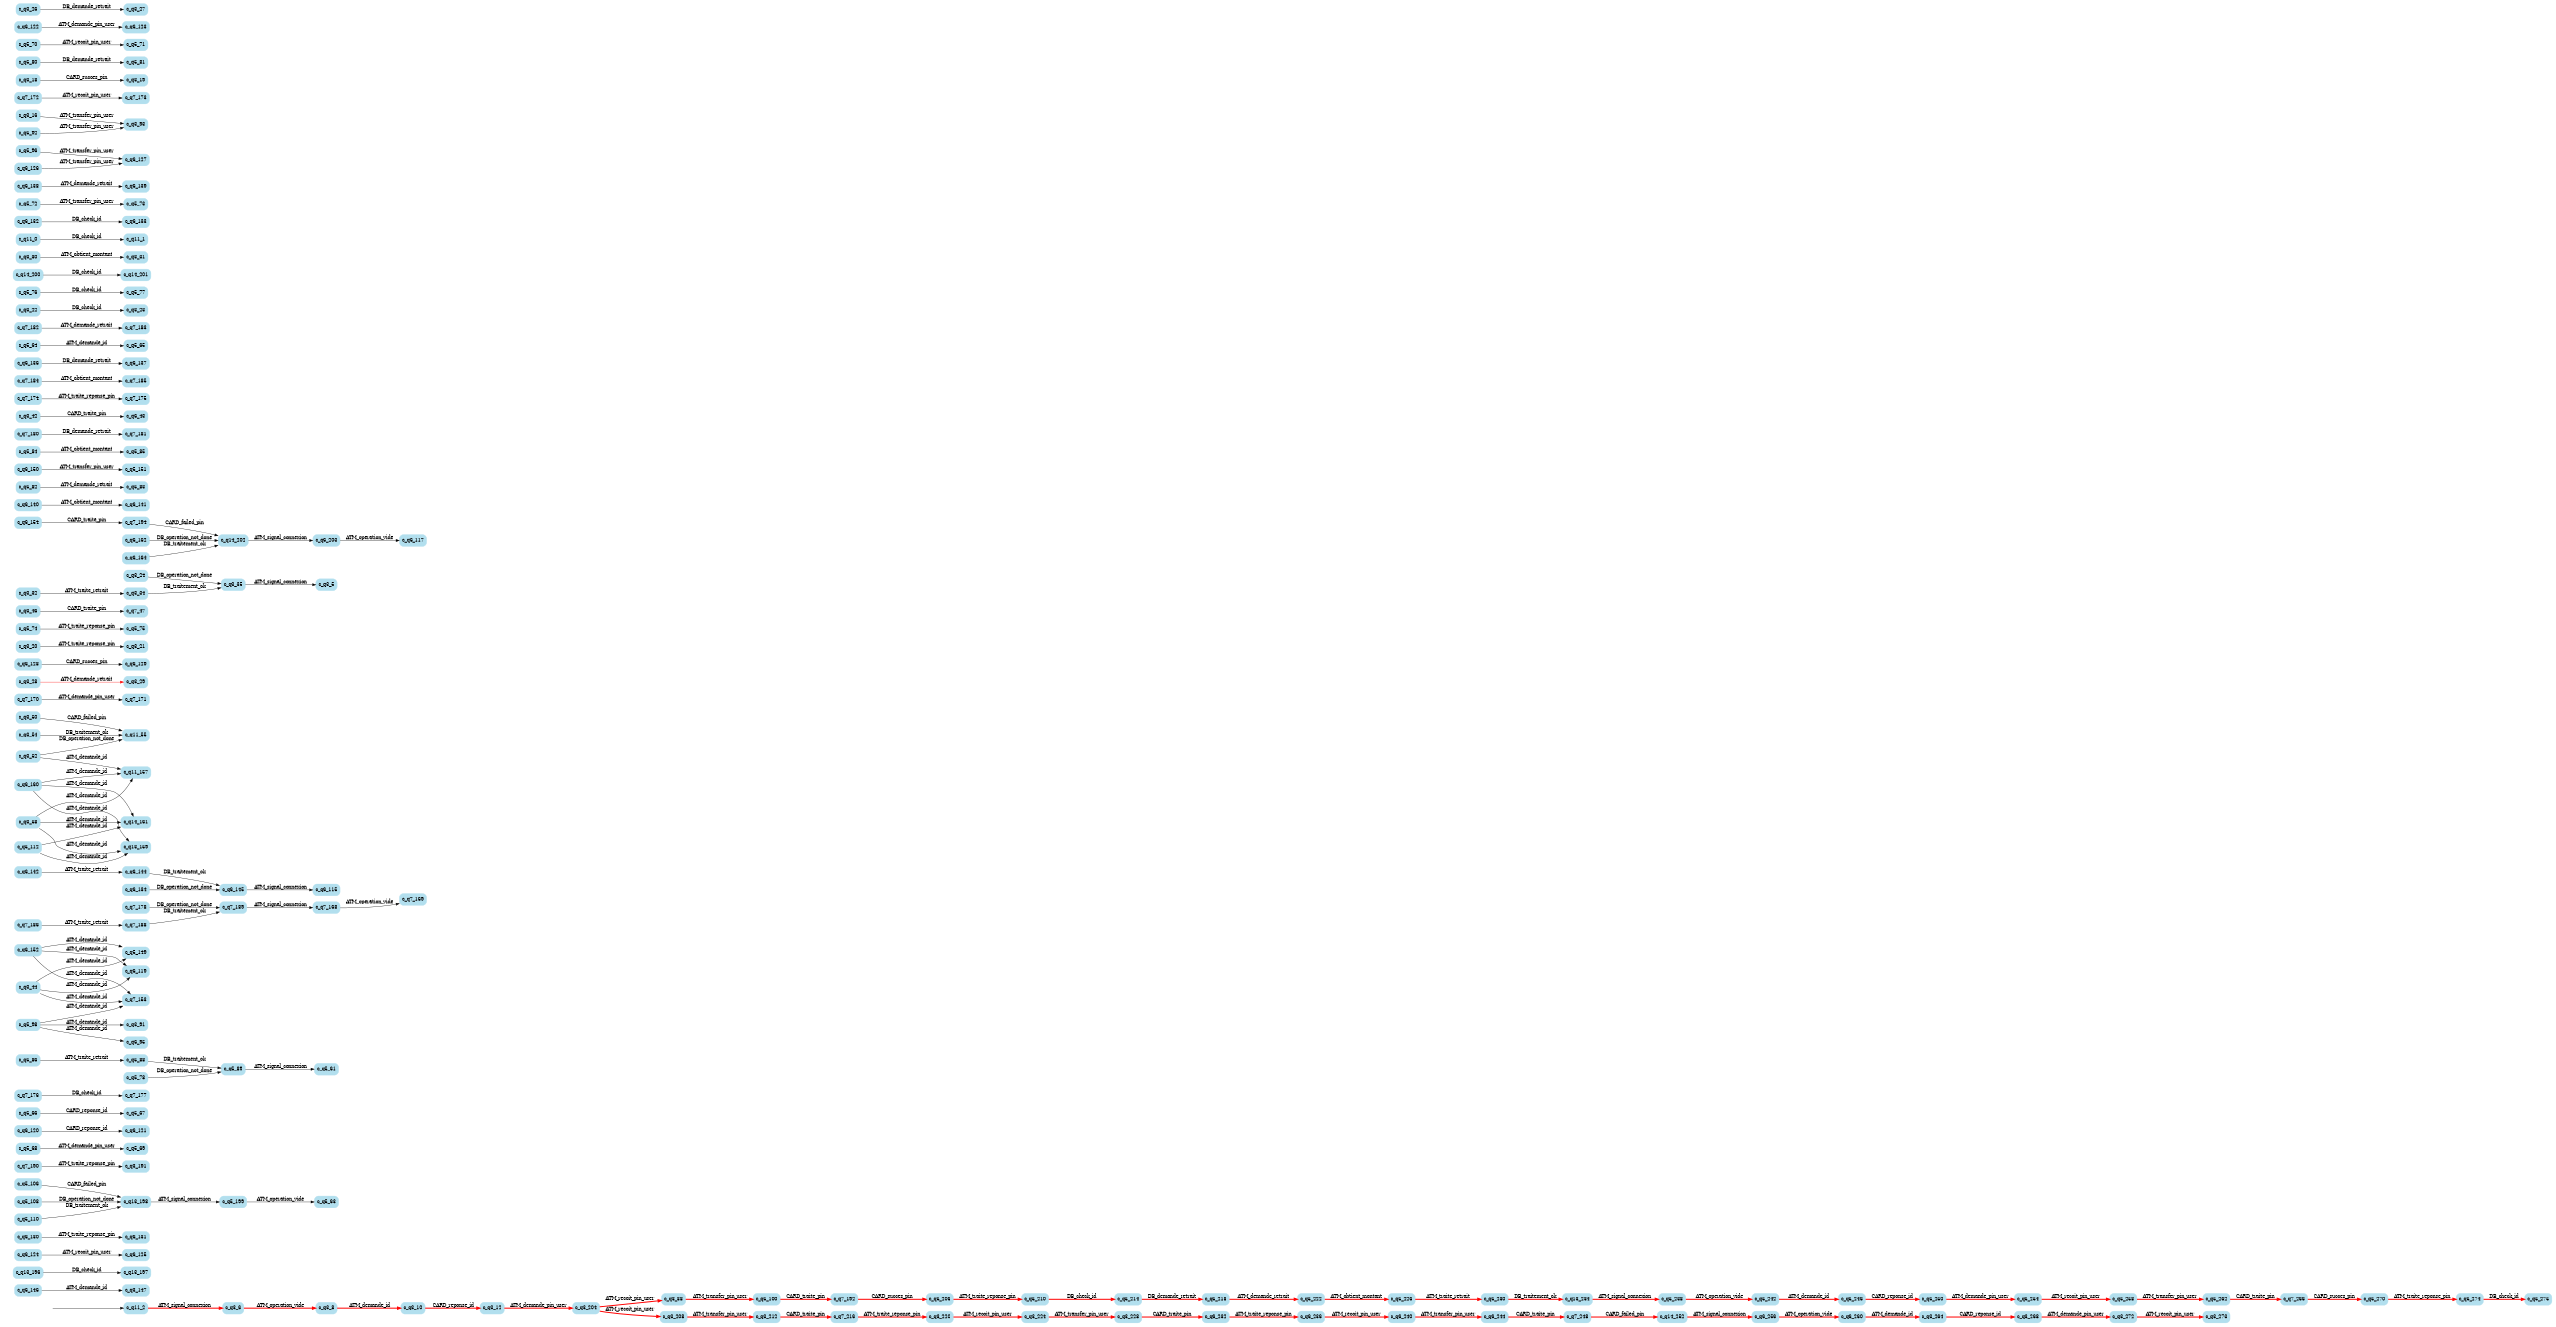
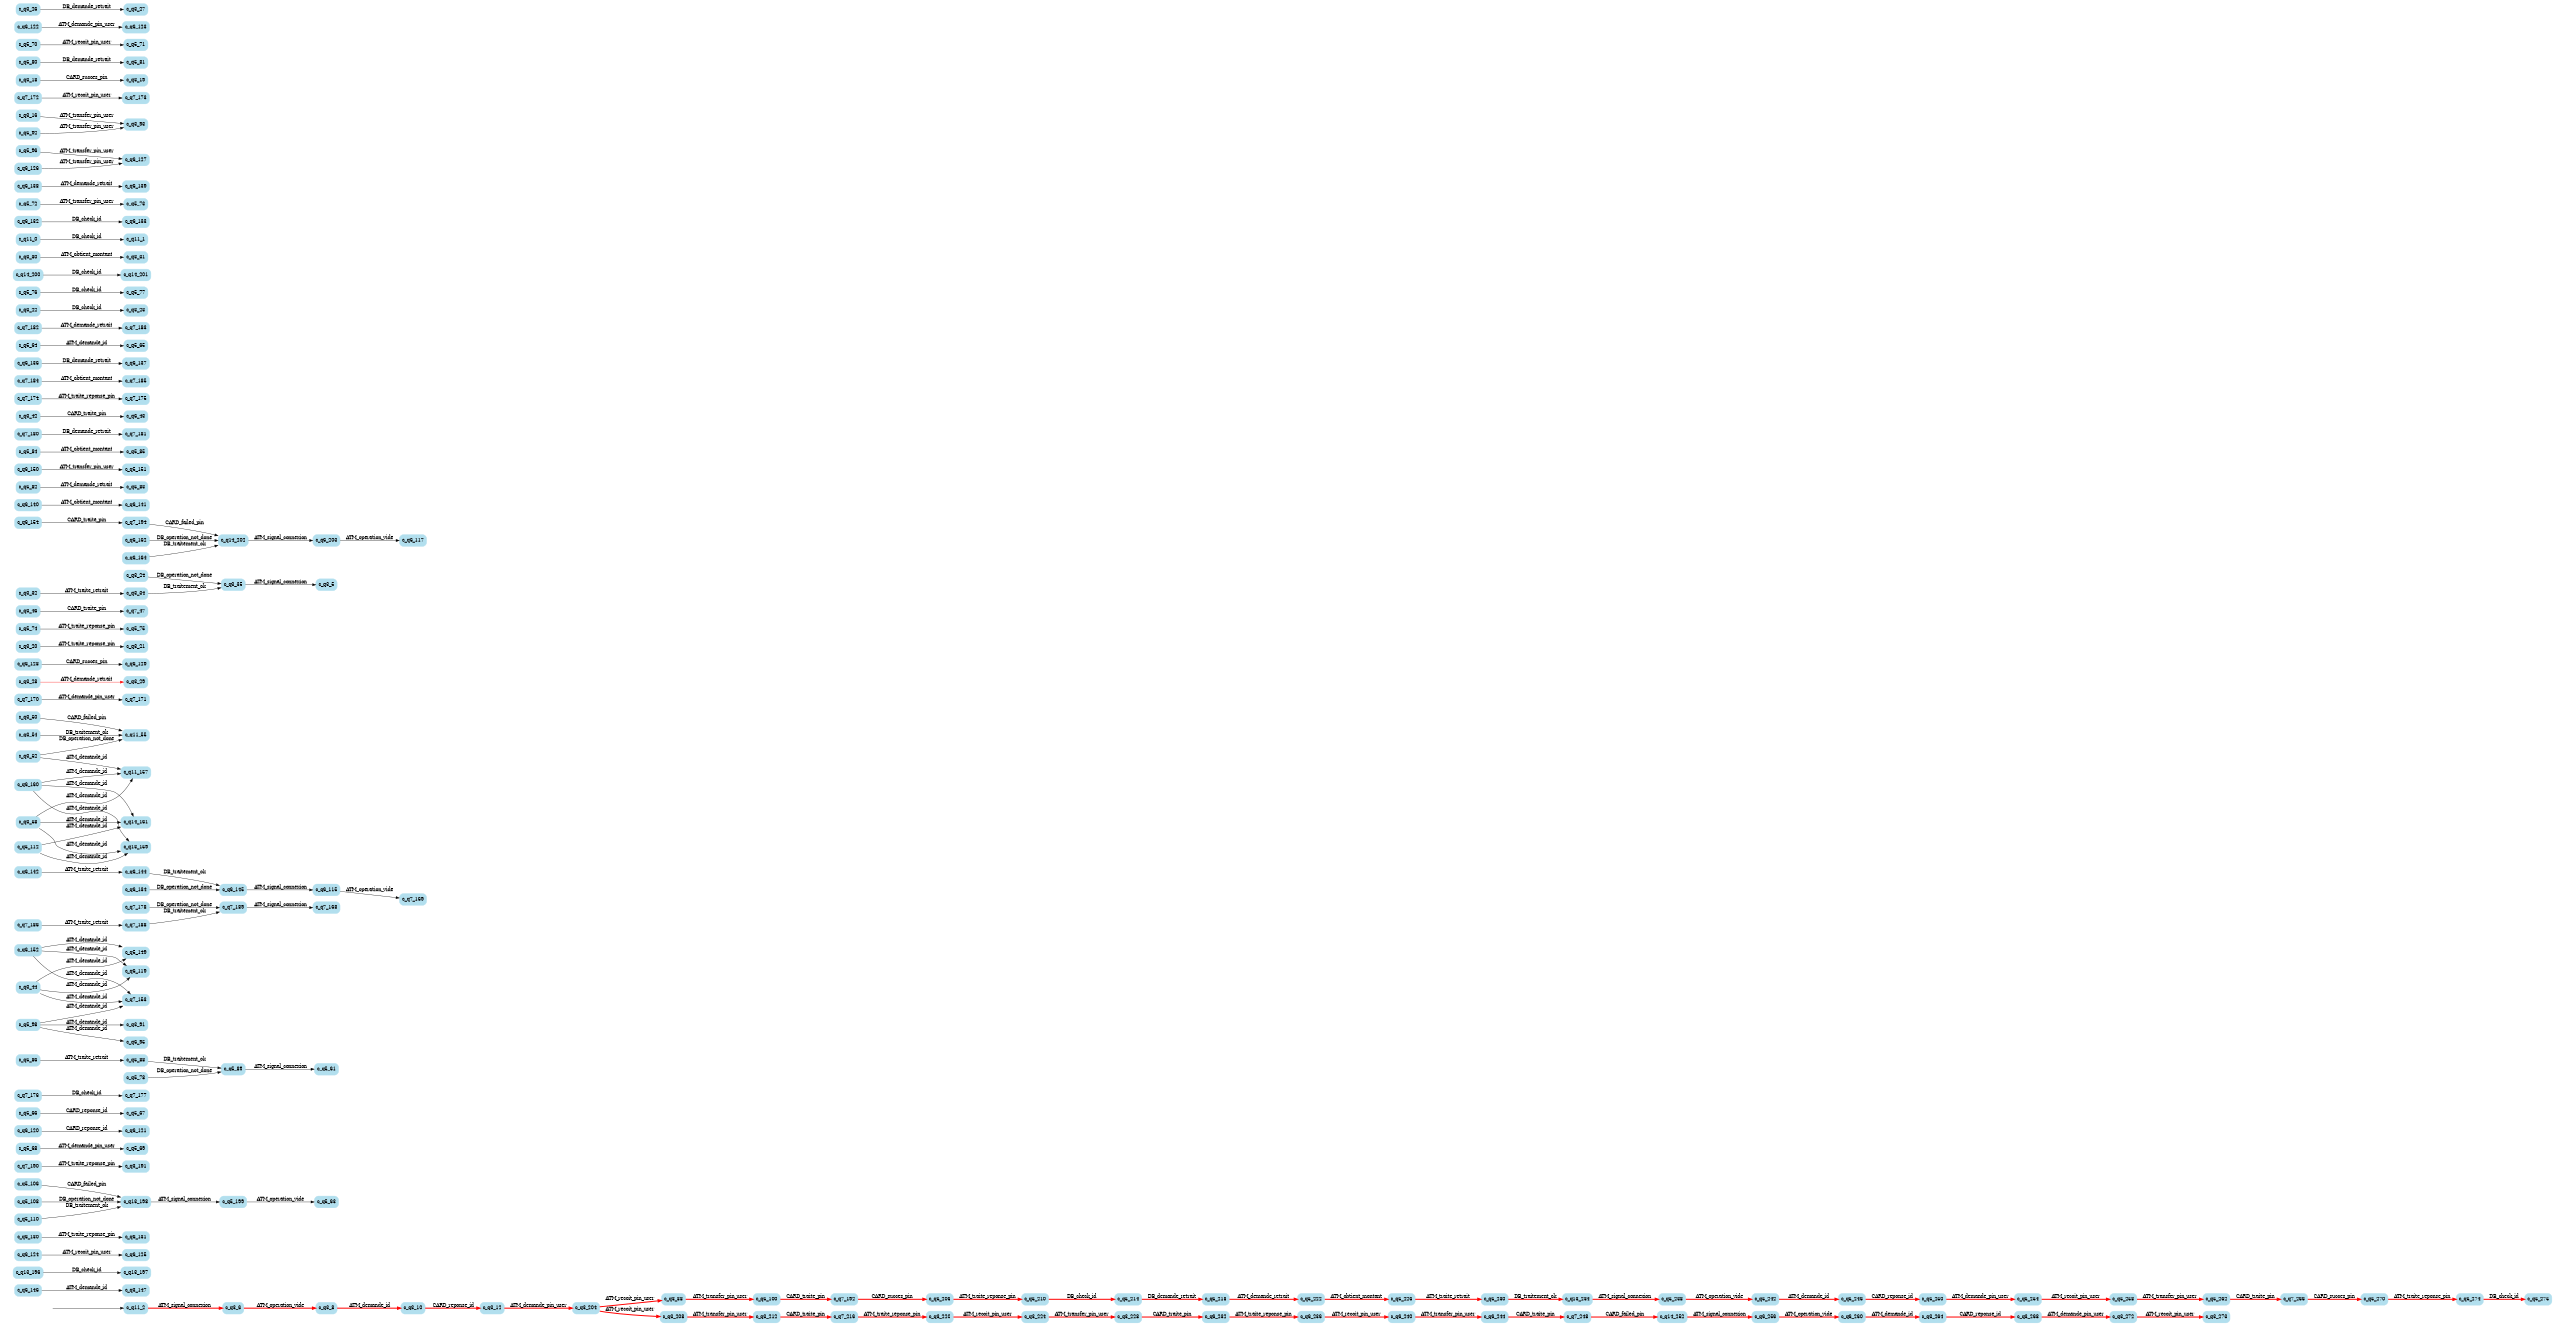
(368, 907) -> (368, 894)
